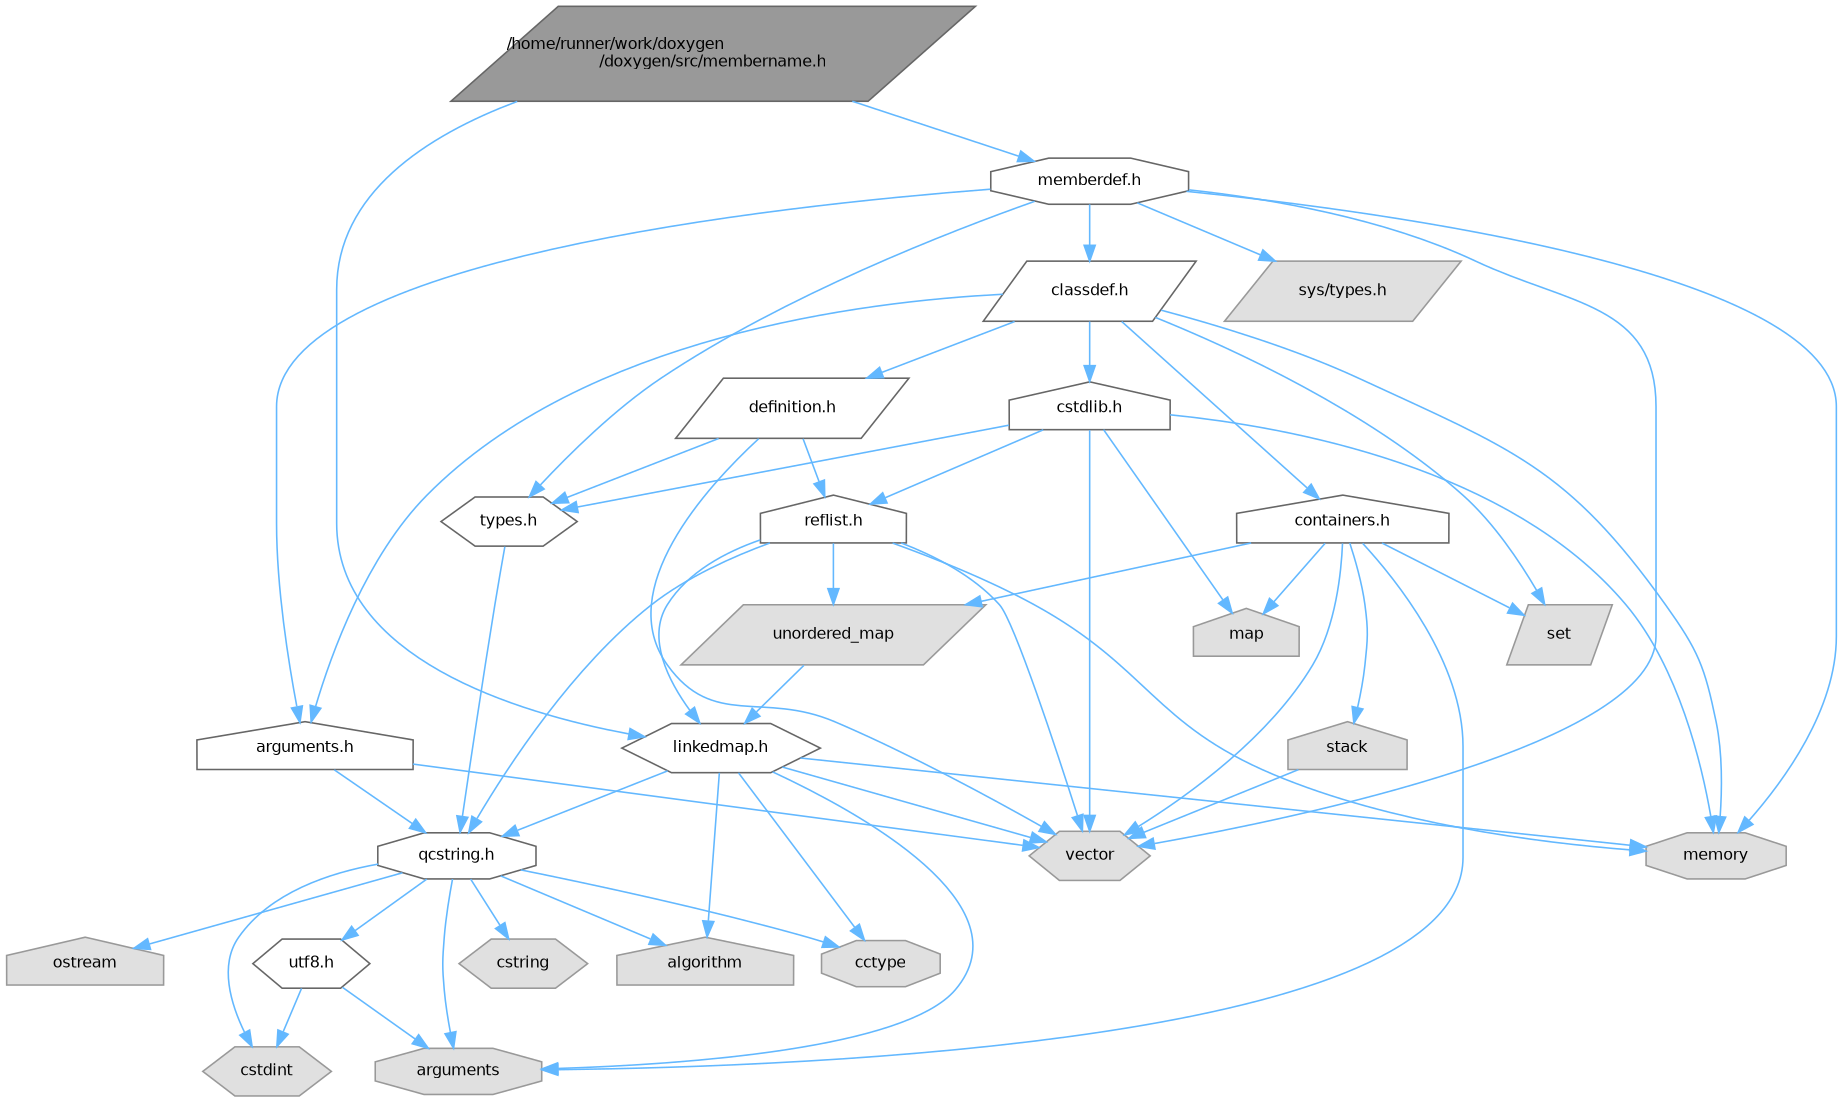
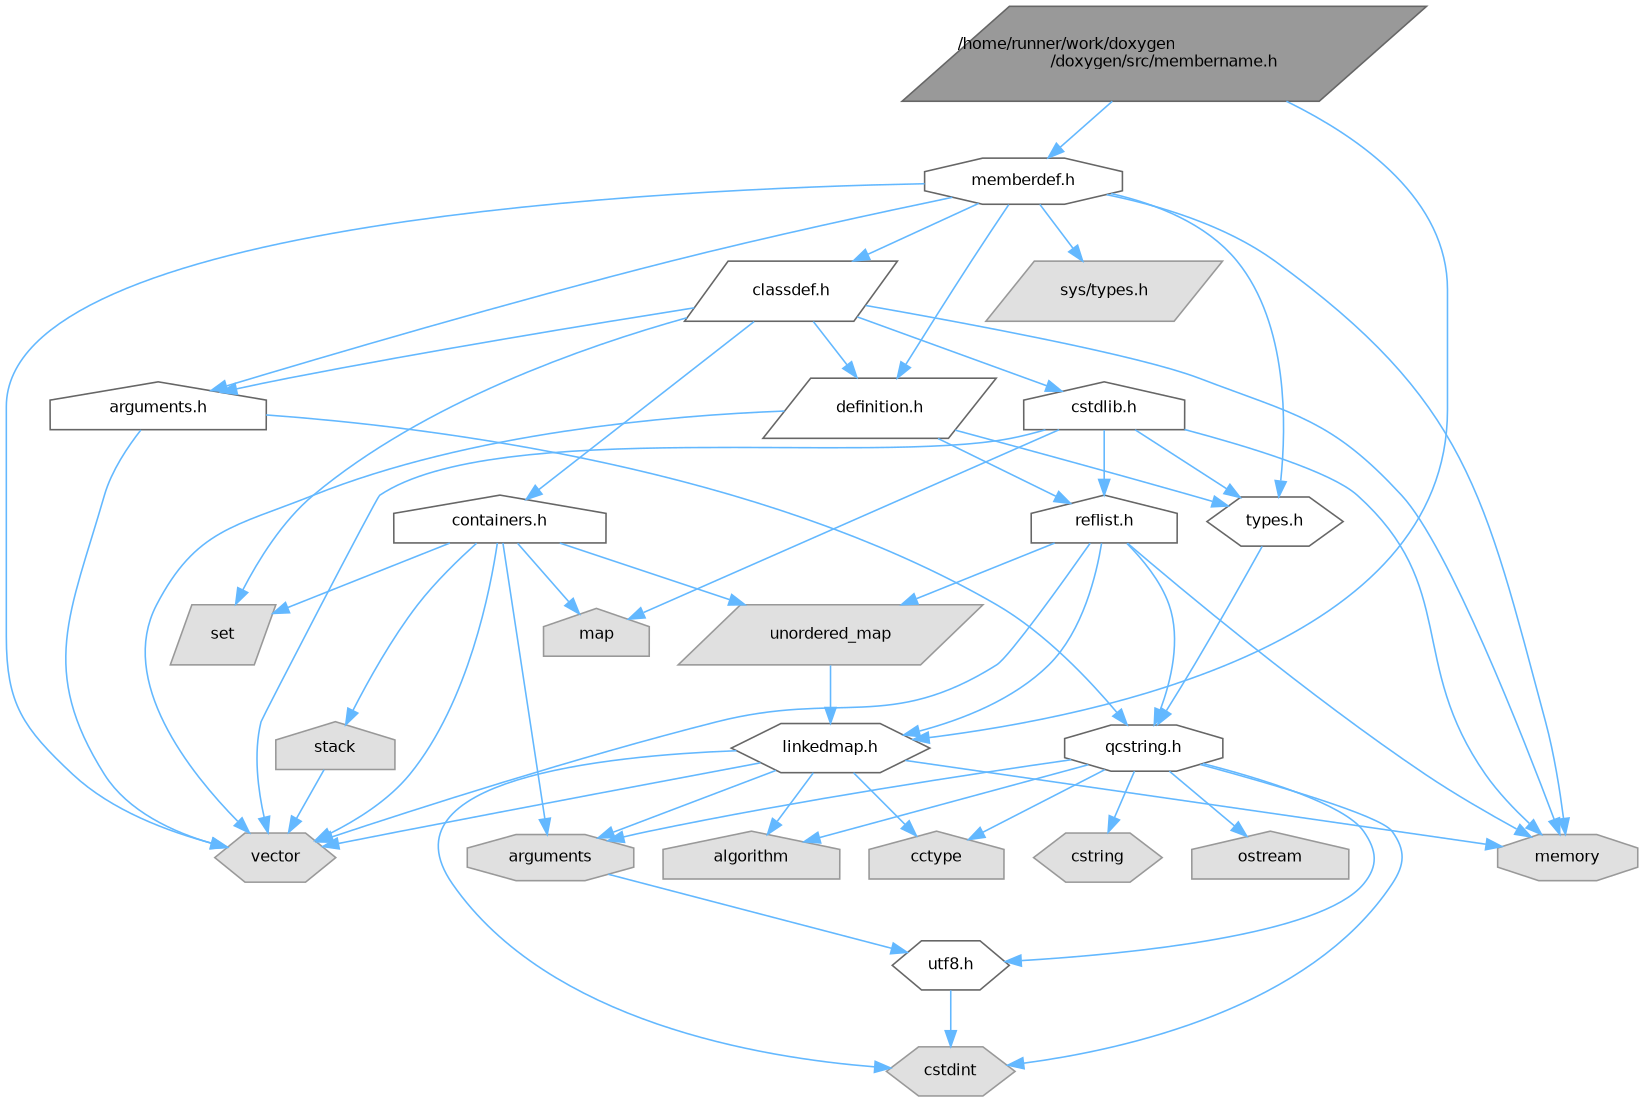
none -> (957, 284)
(593, 801) -> (486, 923)
(881, 964) -> (937, 858)
(379, 1013) -> (750, 911)
